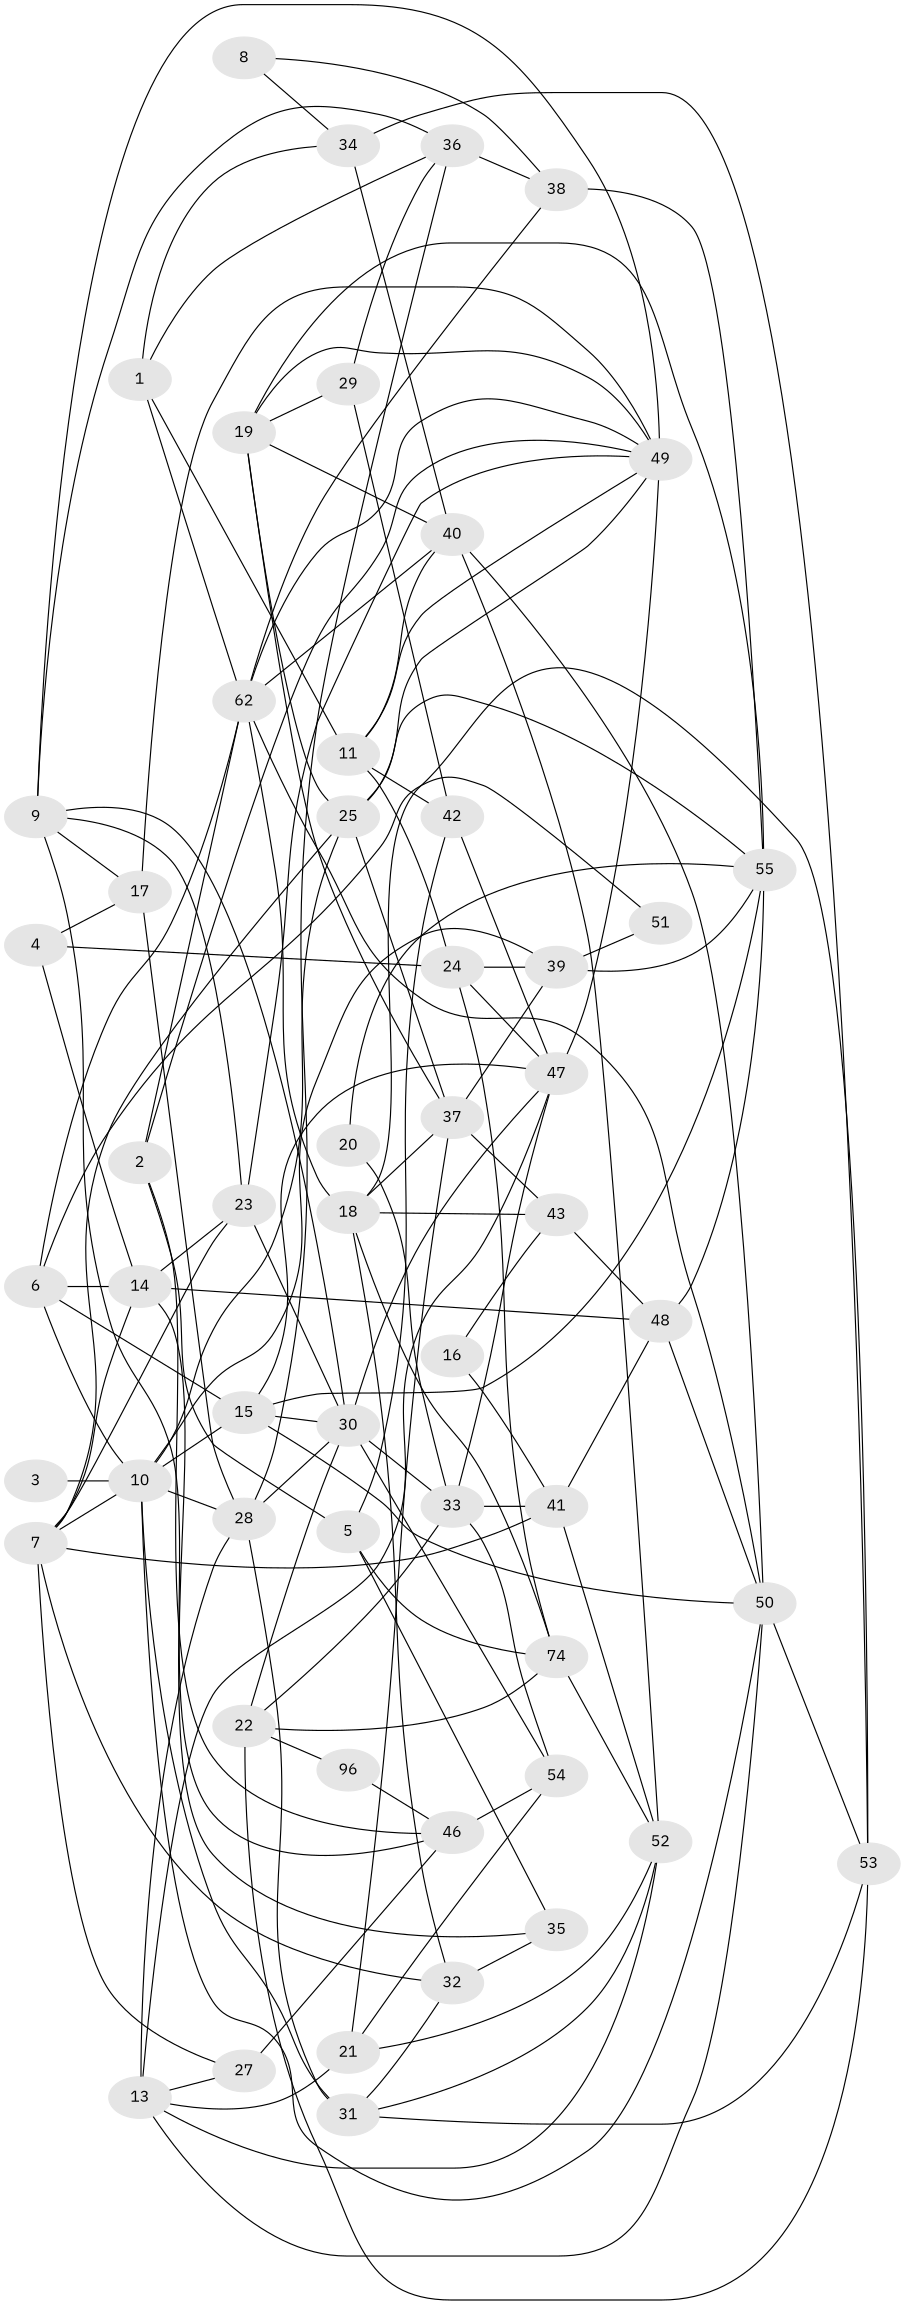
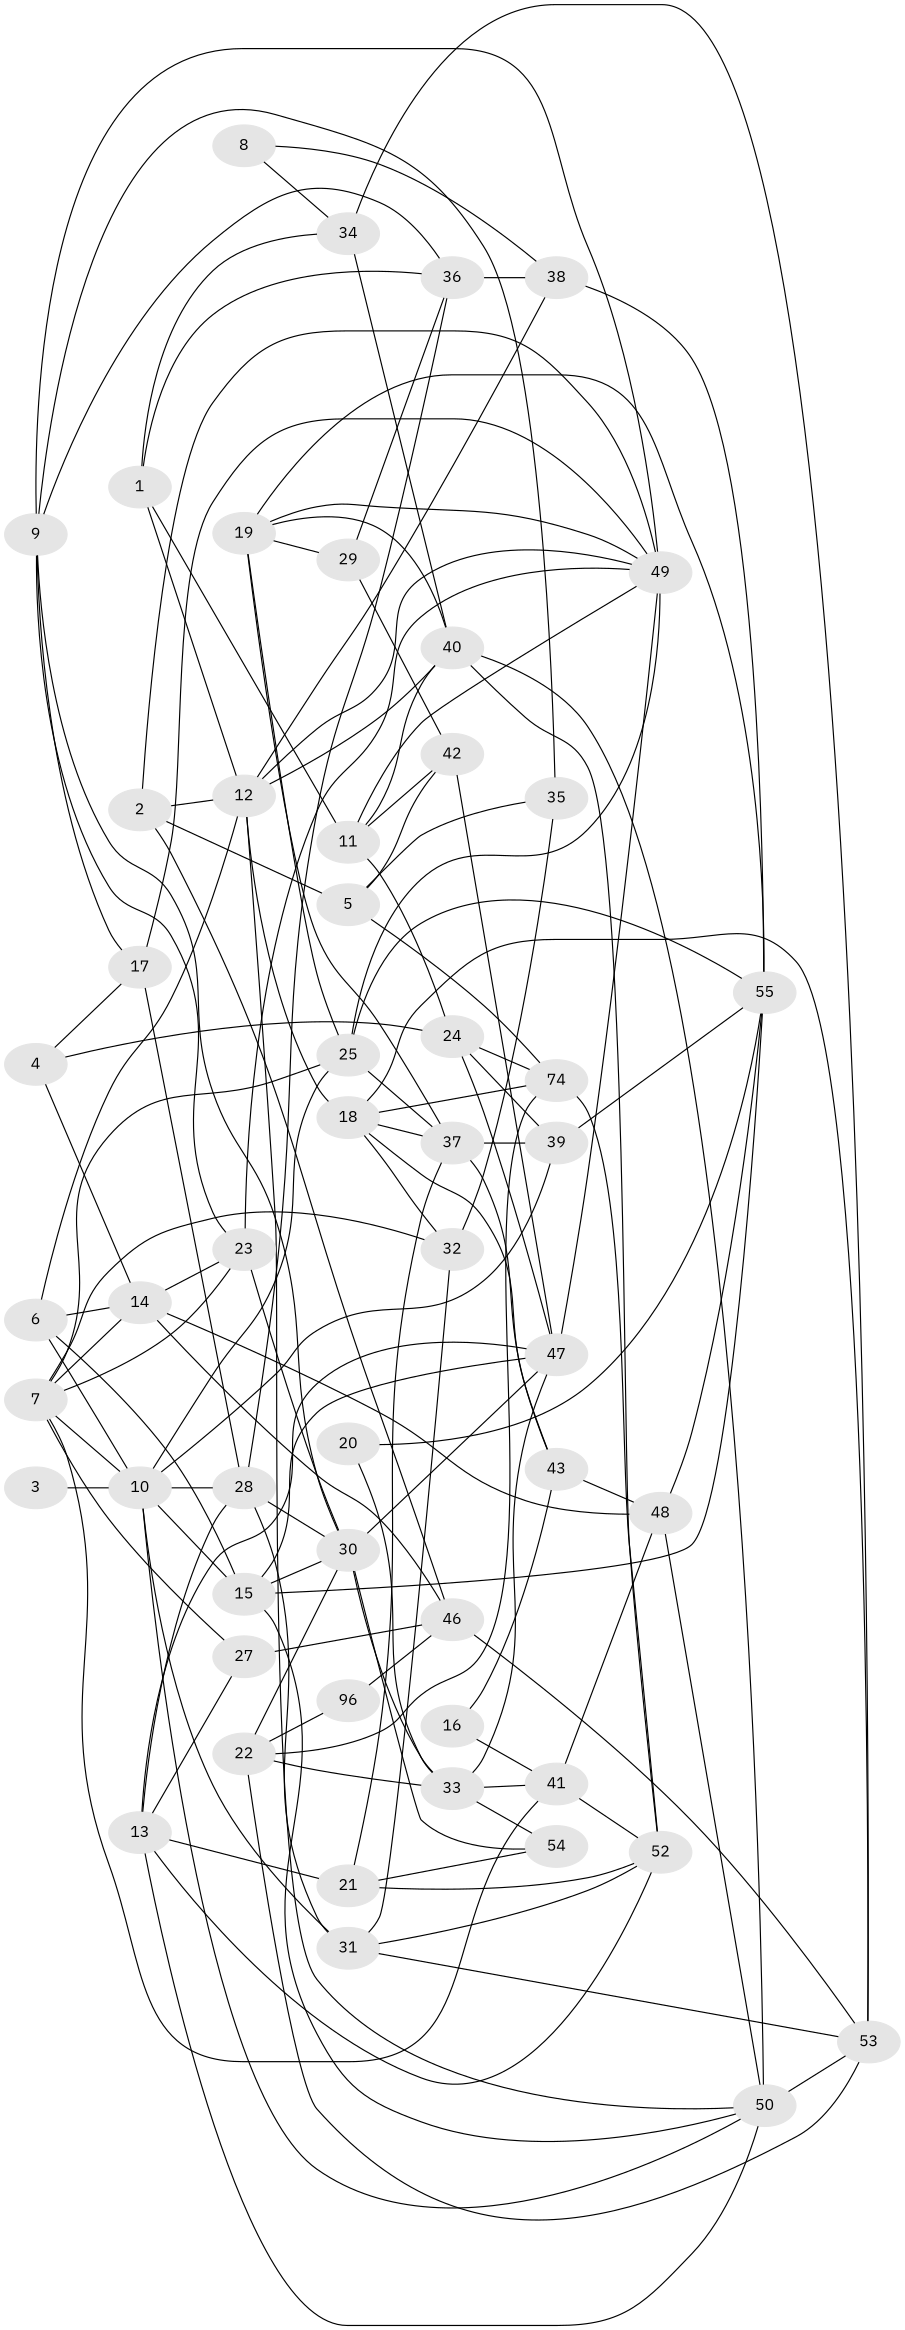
(244, 701) -> (244, 796)
(661, 923) -> none
(504, 1804) -> (682, 1812)
